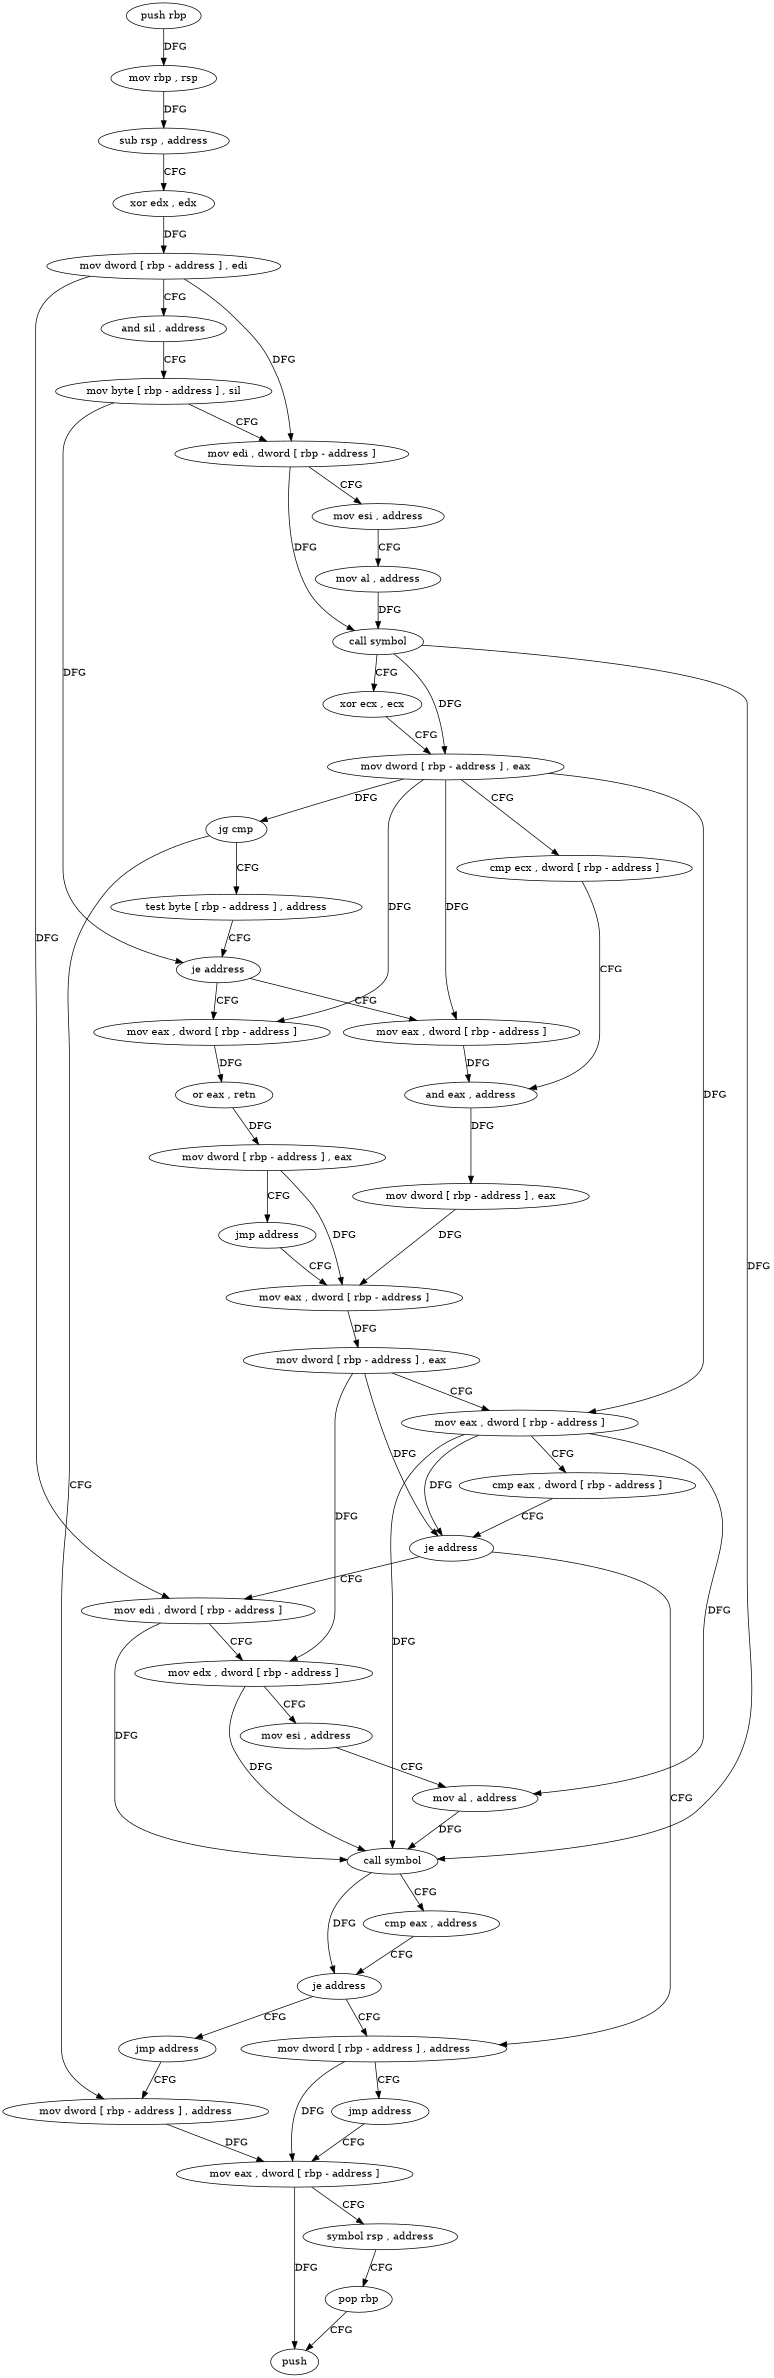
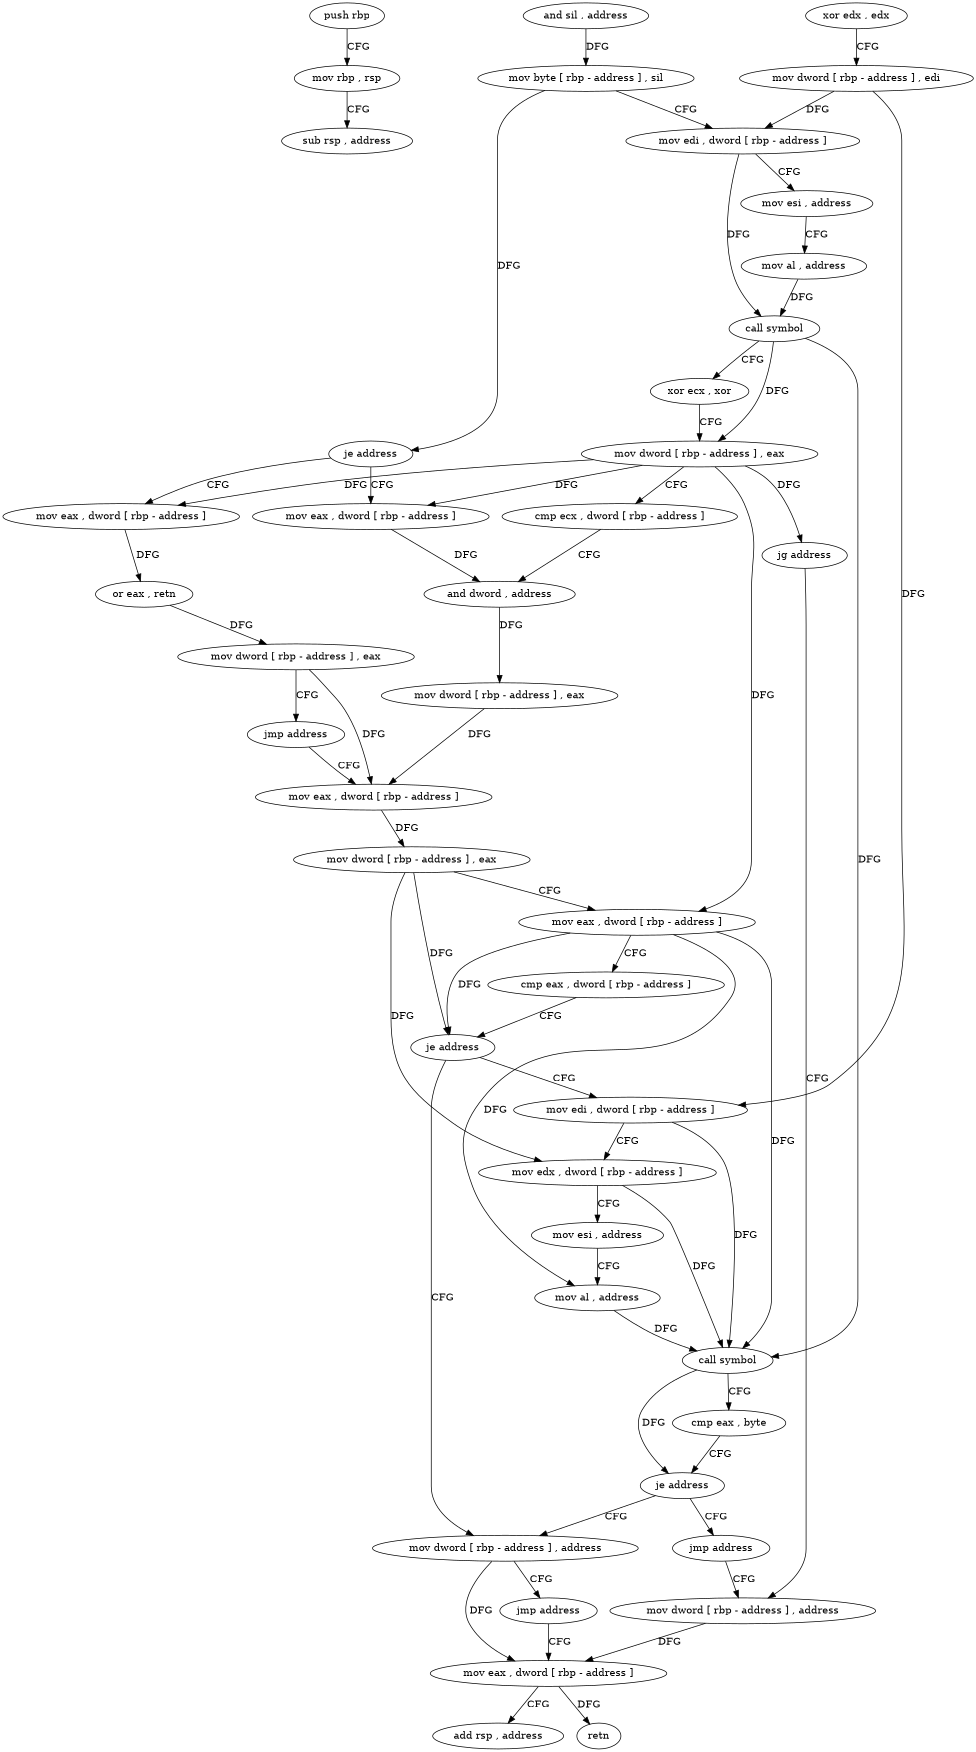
(176, 47) -> (359, 47)
(176, 110) -> (359, 110)
(164, 169) -> none
(176, 235) -> (868, 47)
(164, 294) -> none
(175, 360) -> (598, 47)
(372, 704) -> (700, 391)
(236, 830) -> (805, 555)
(236, 907) -> none
(471, 1095) -> (500, 594)
(431, 1924) -> (729, 1423)
(380, 2237) -> (498, 1736)
(359, 2299) -> none
(295, 2362) -> (599, 1736)
